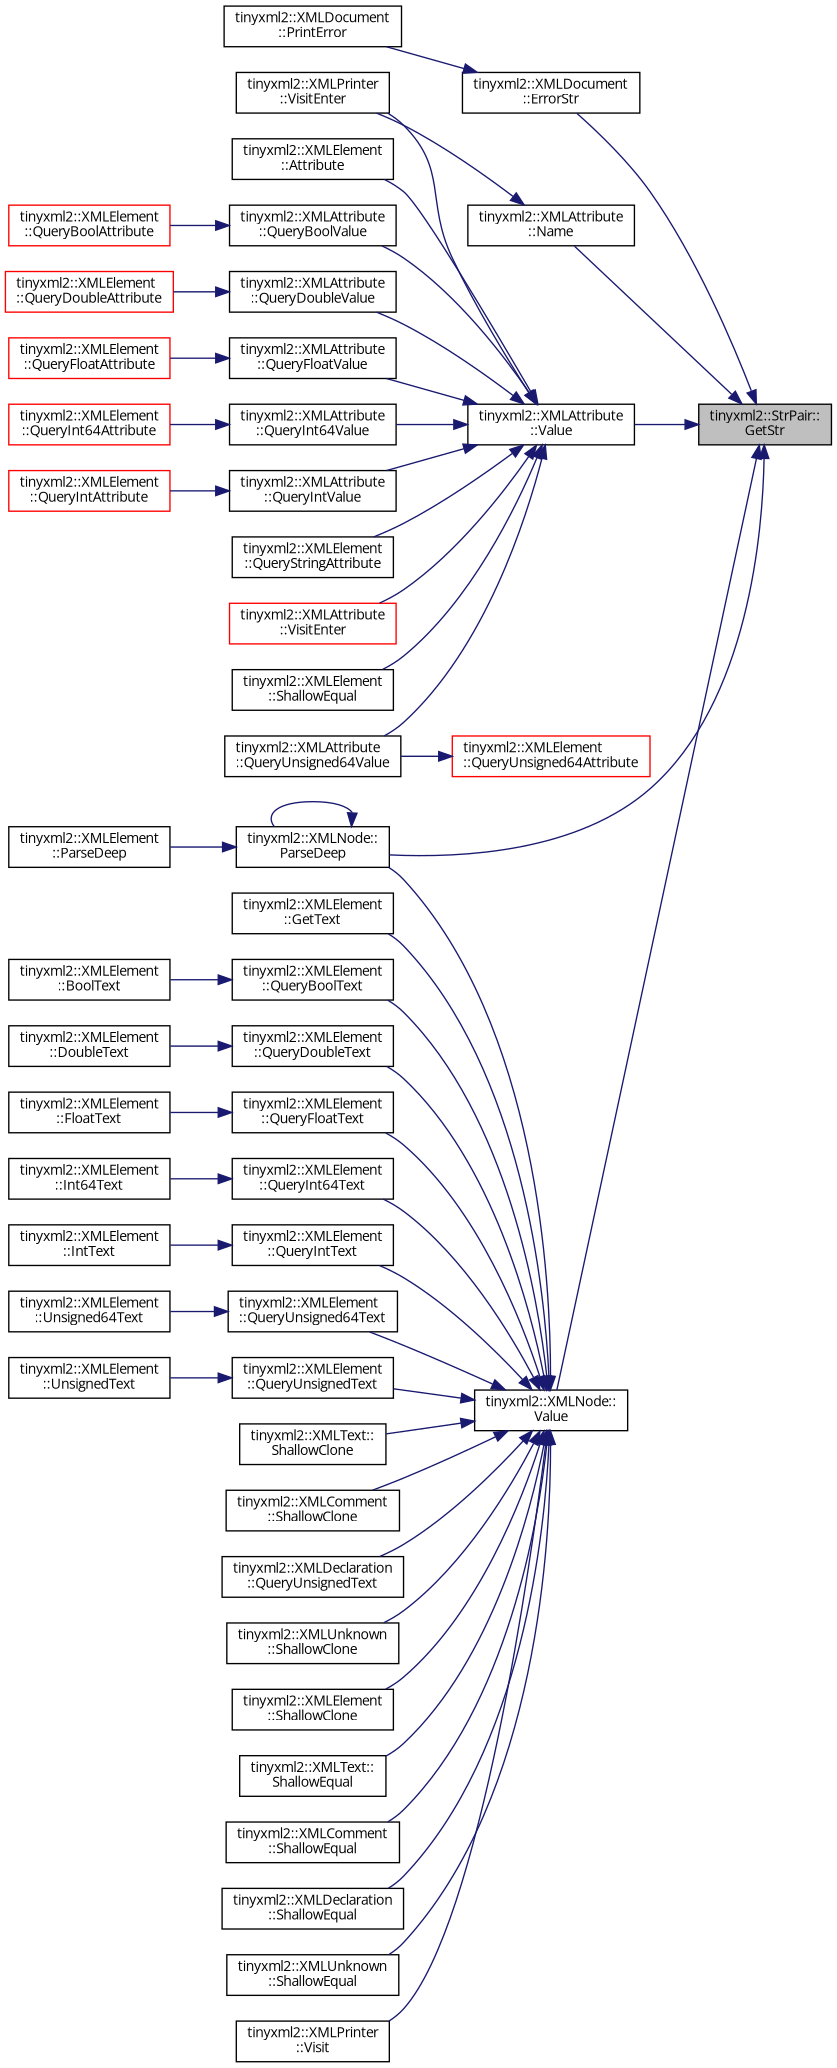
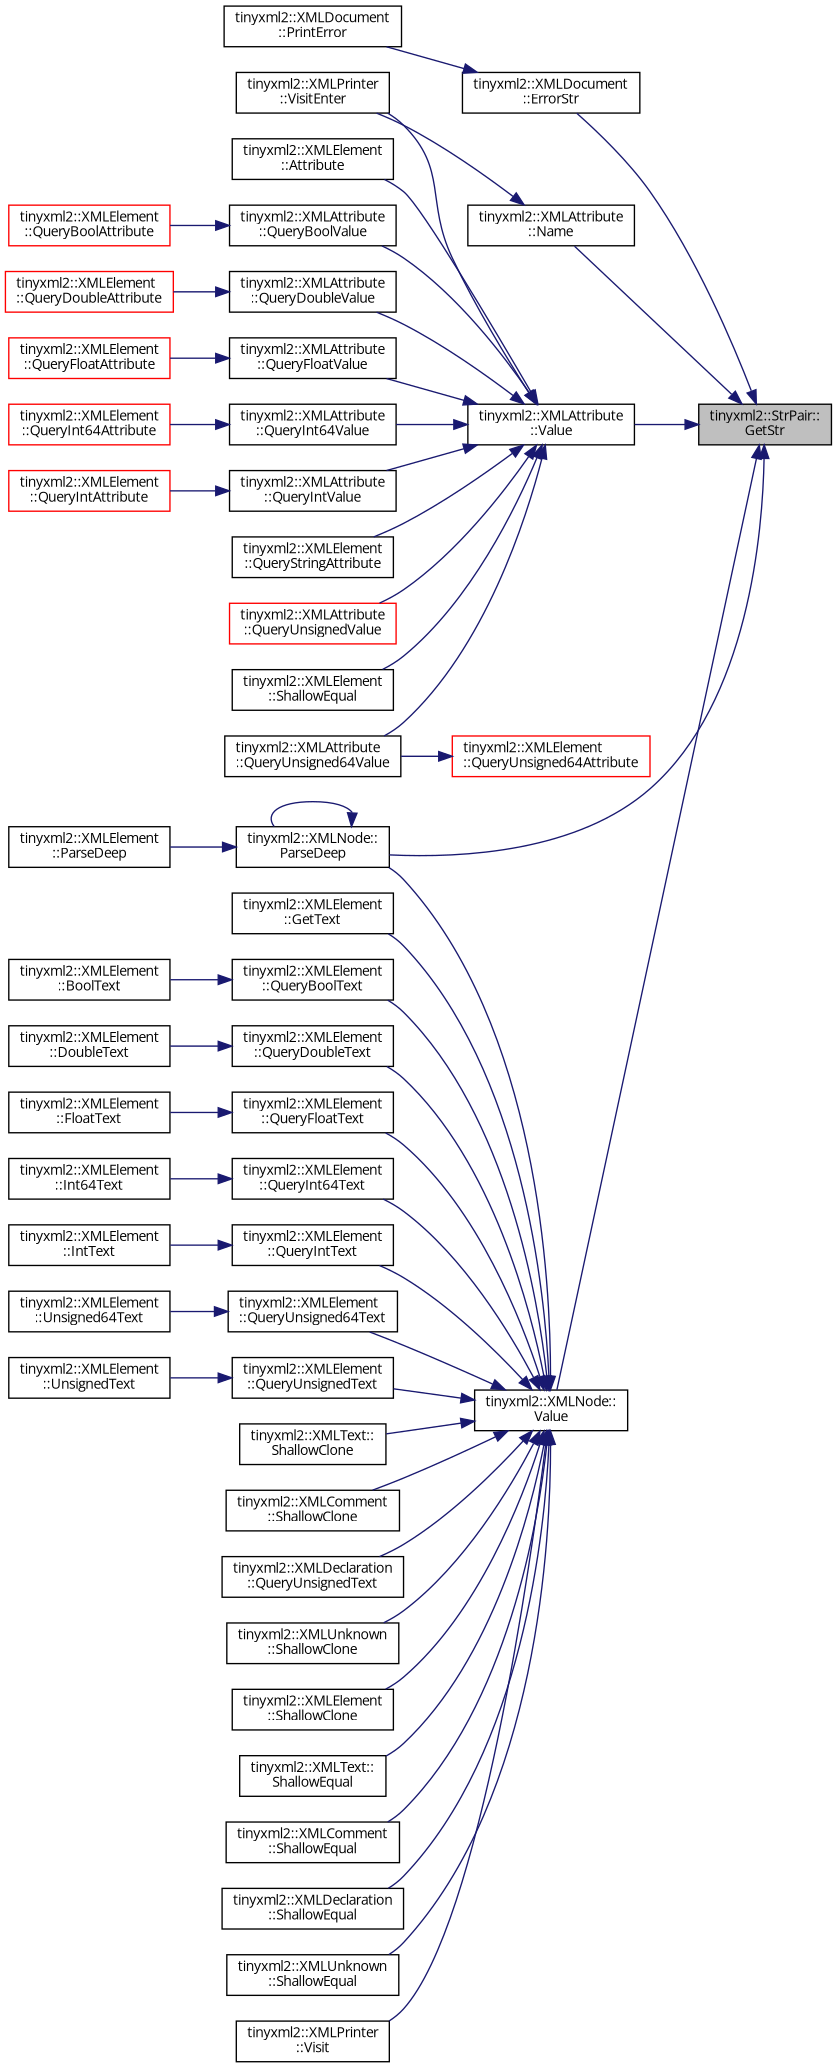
(313, 624) -> (313, 624)
